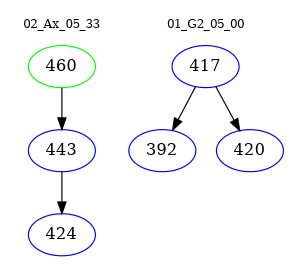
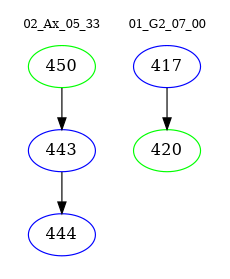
(206, 25) -> (168, 25)
(62, 67) -> (62, 67)
(162, 151) -> none
(250, 151) -> (167, 151)
(62, 235) -> (62, 235)
